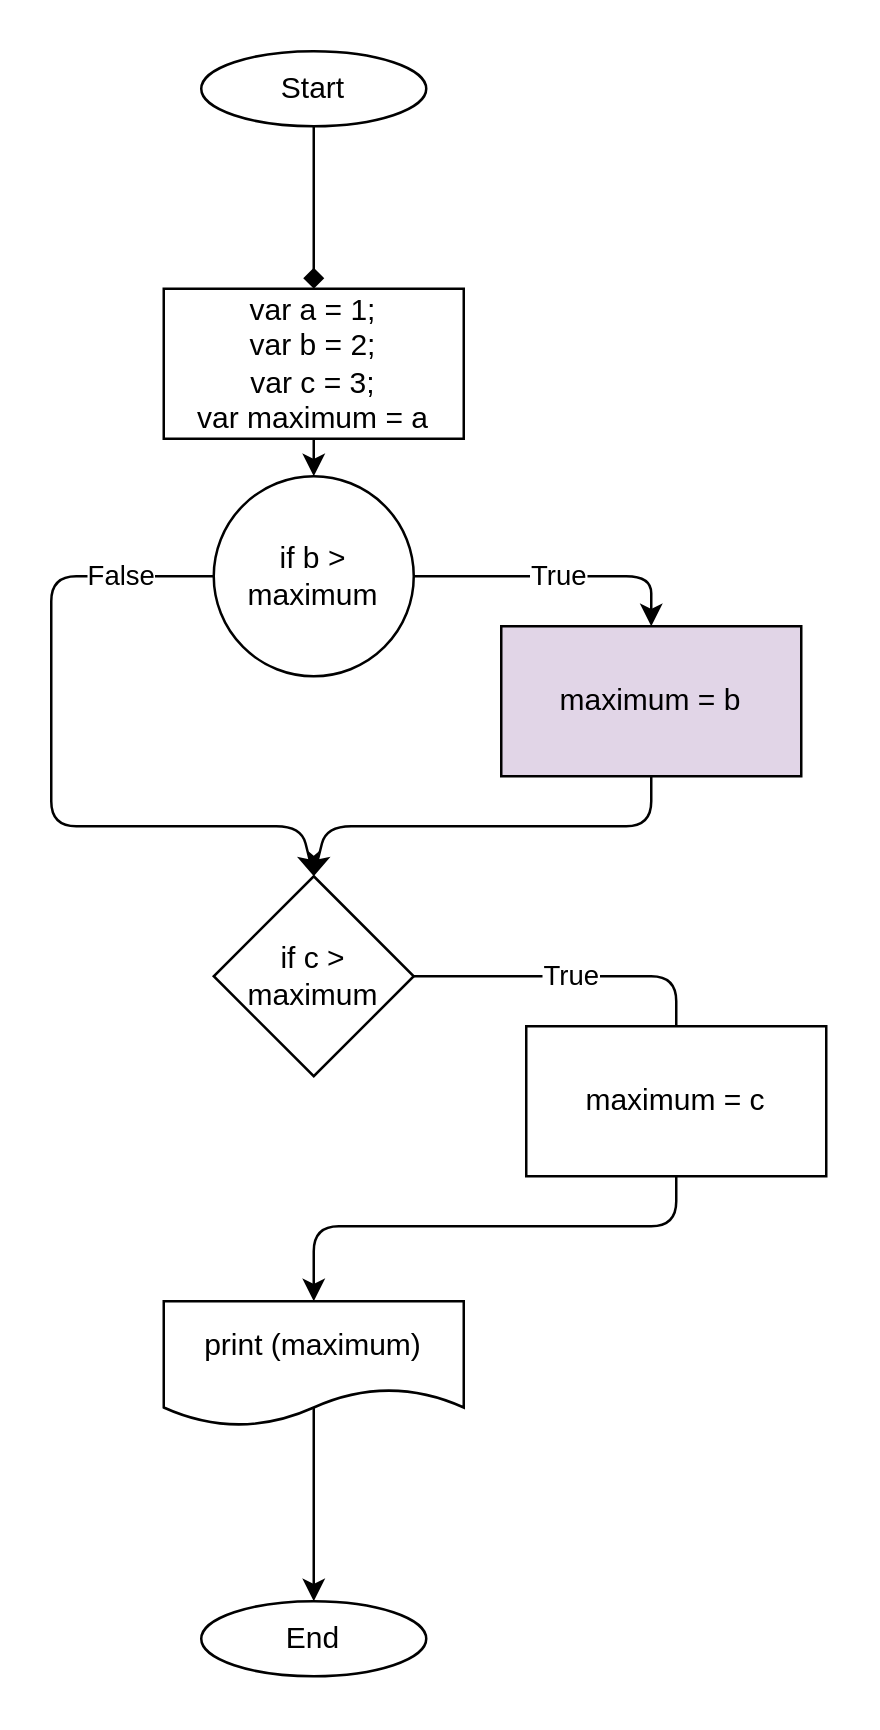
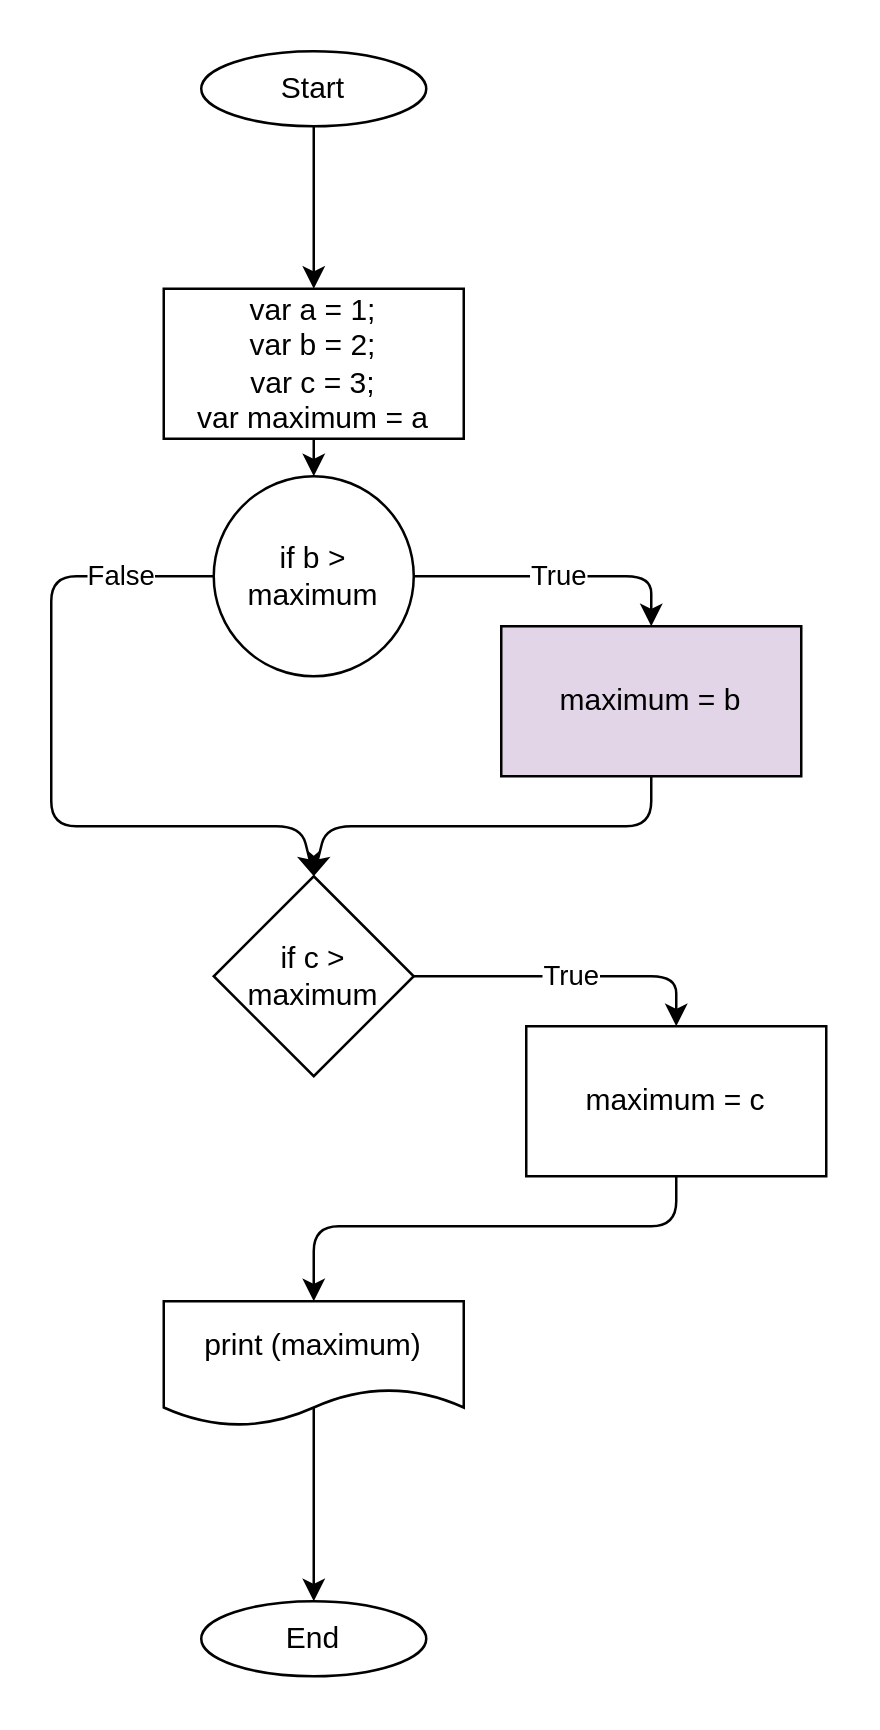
(314, 268) -> (314, 269)
(676, 1015) -> (676, 1008)
